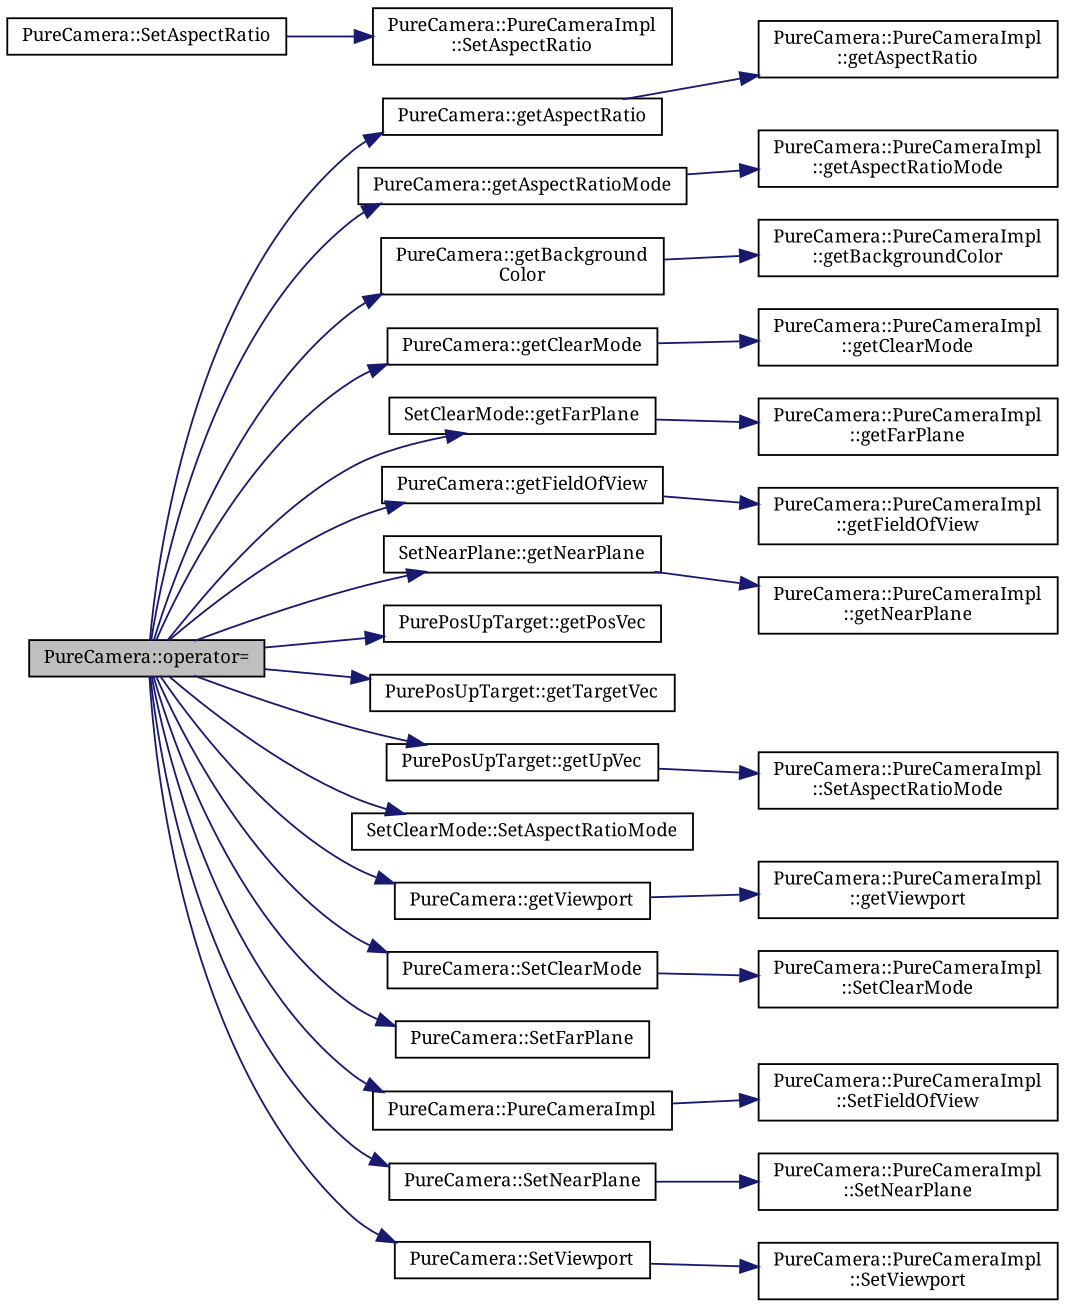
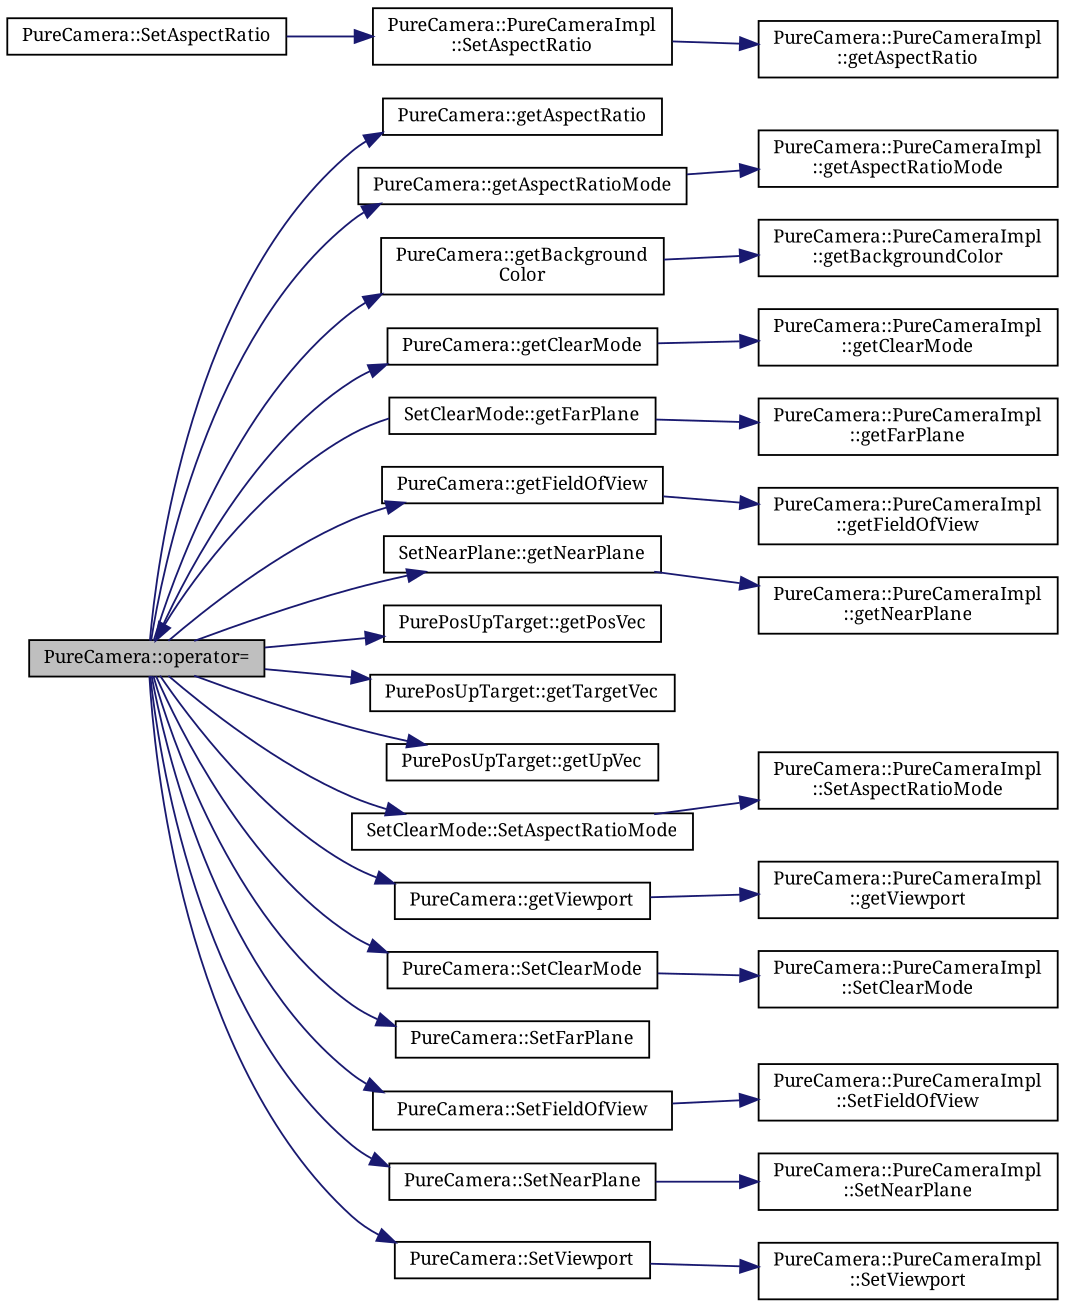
(681, 89) -> (706, 43)
(288, 511) -> (261, 504)
(699, 771) -> (697, 808)
(522, 1111) -> (522, 1111)
